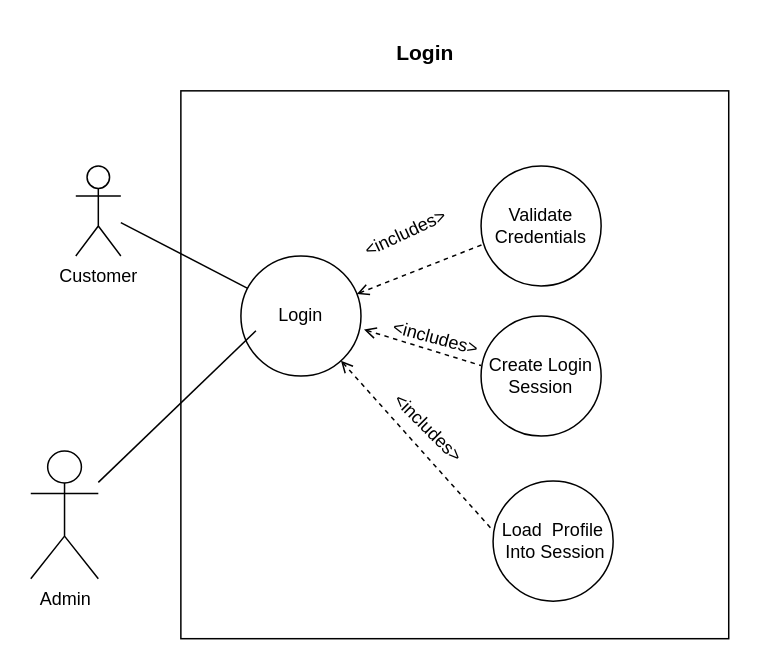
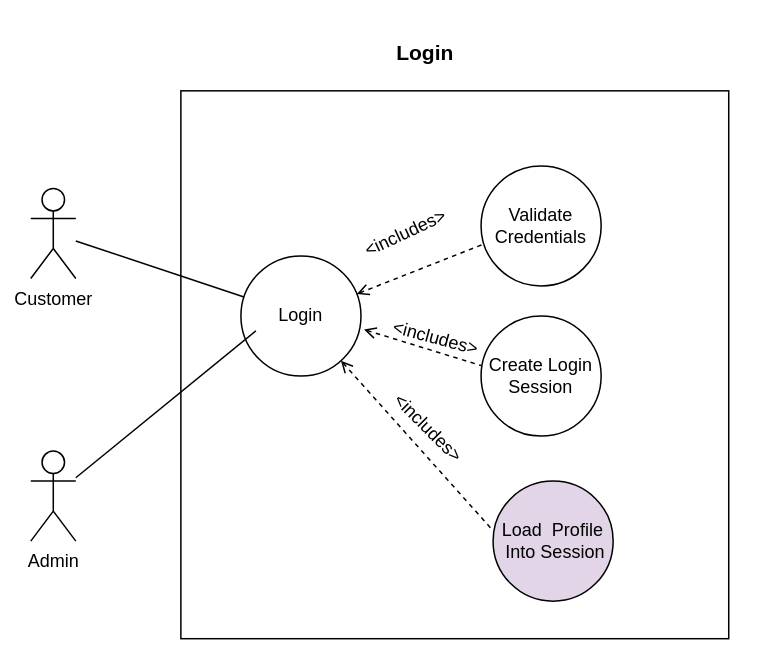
(98, 211) -> (53, 233)
(65, 515) -> (53, 496)
(553, 541) -> (553, 541)
